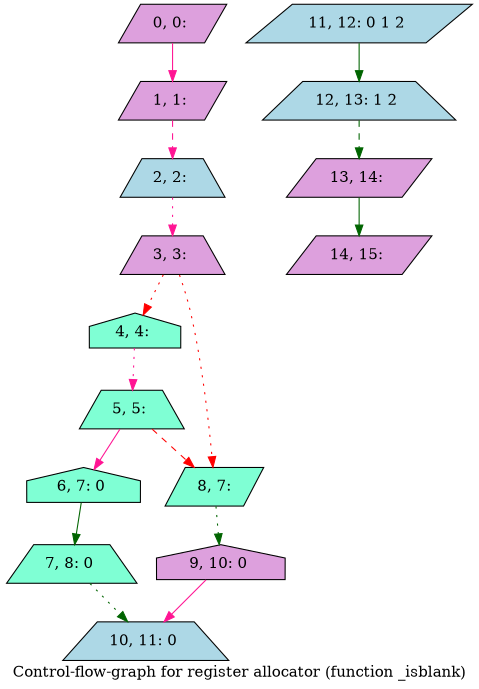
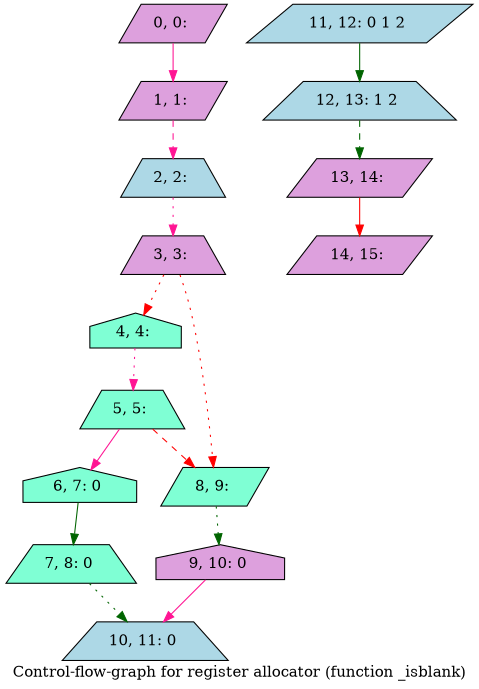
(359, 211) -> (360, 211)
(214, 487) -> (215, 487)
